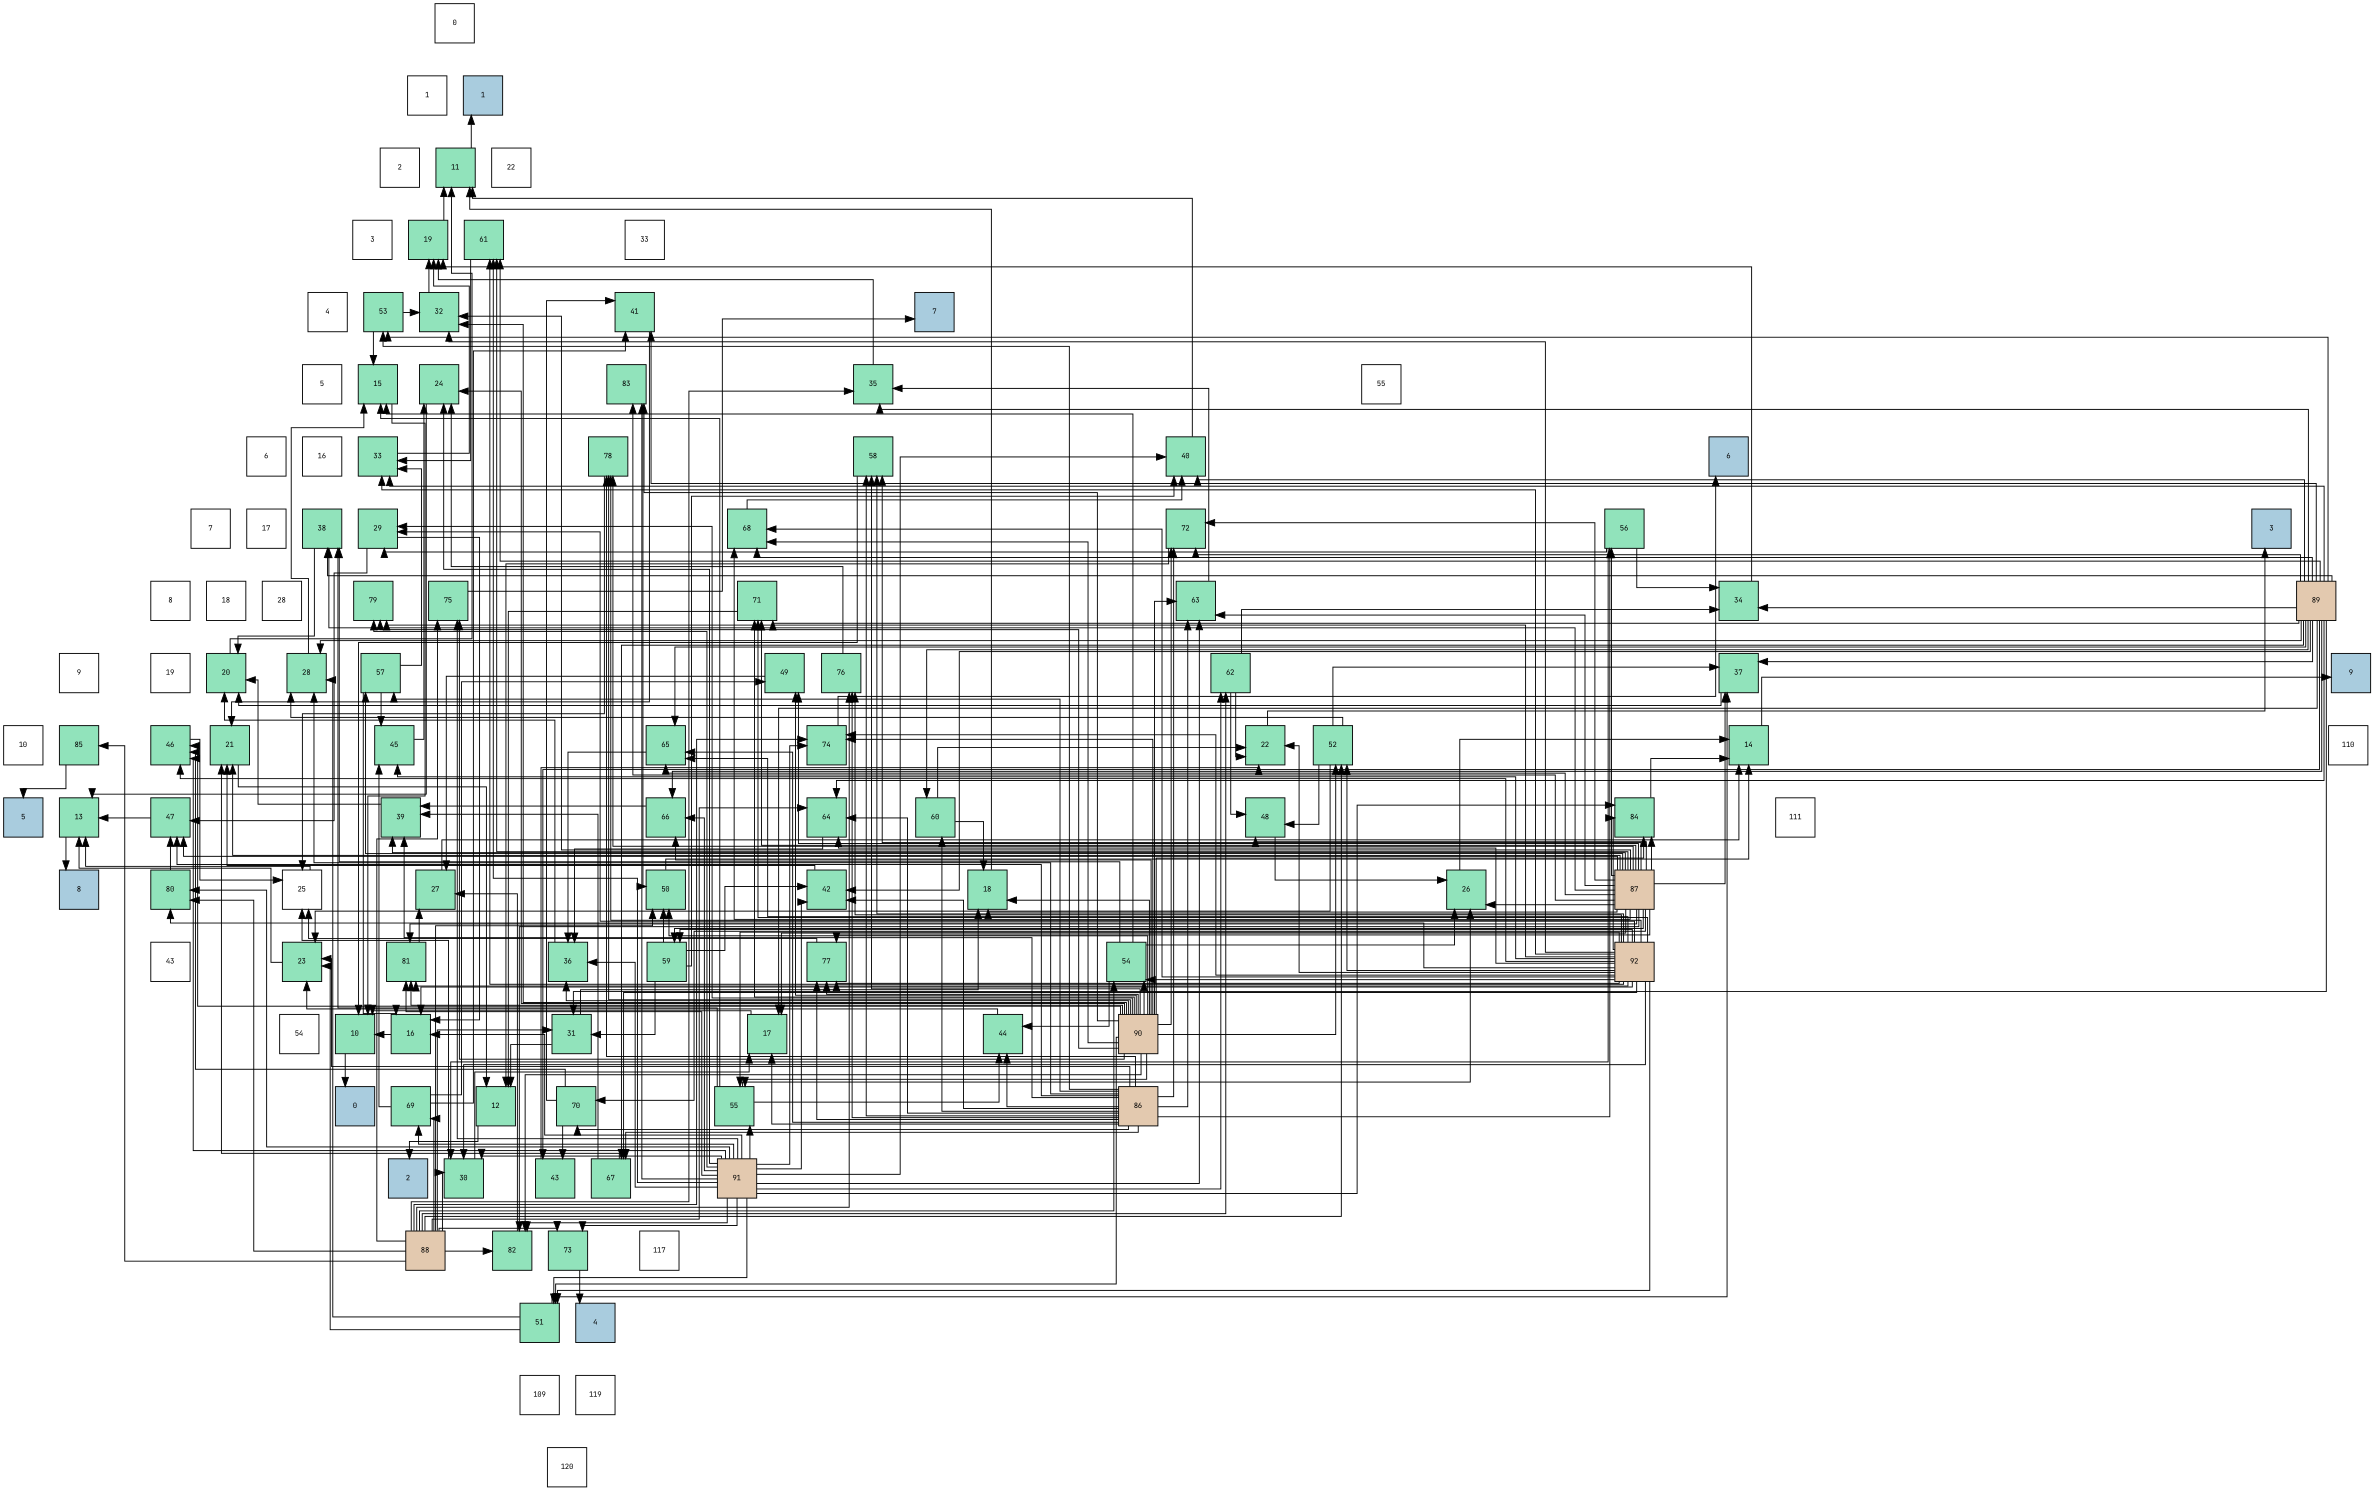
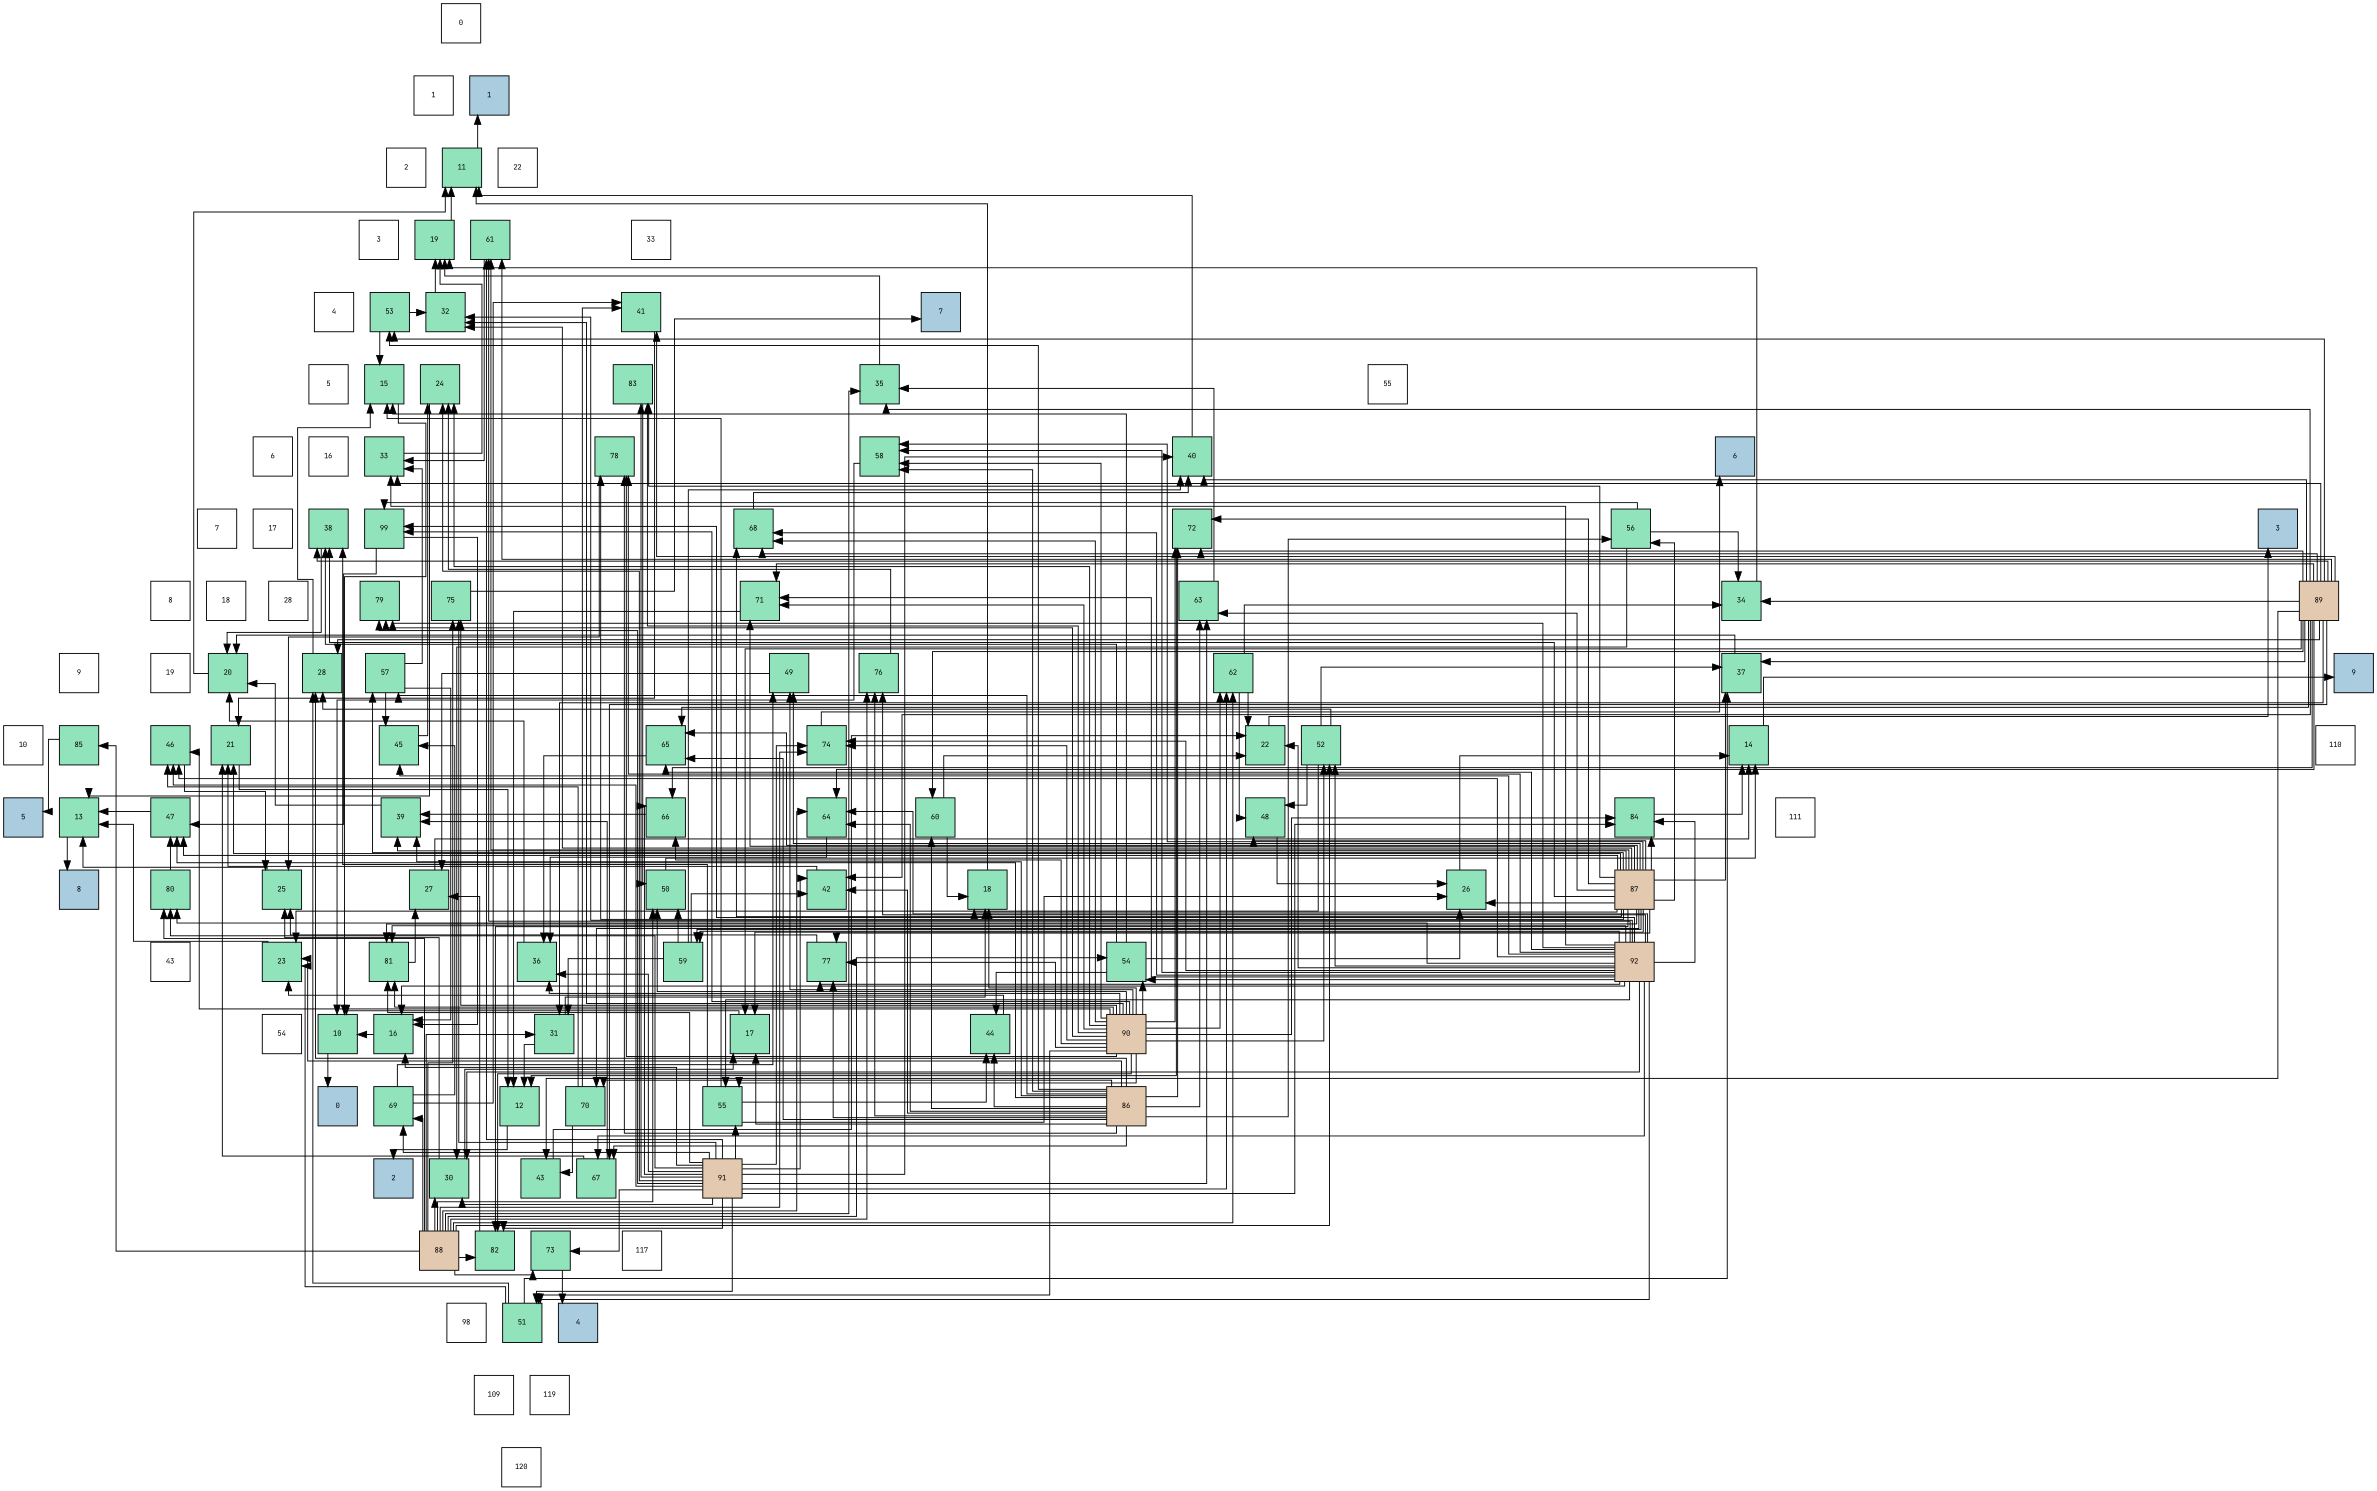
(378, 529) -> (384, 529)
(1155, 802) -> (1220, 942)
(302, 890) -> (282, 890)
none -> (467, 1323)
